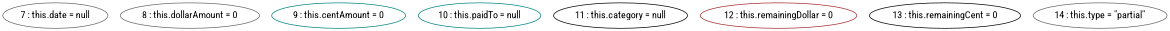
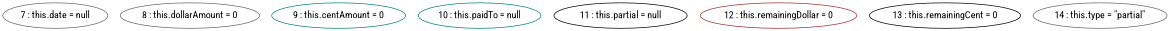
(621, 16) -> (621, 16)
